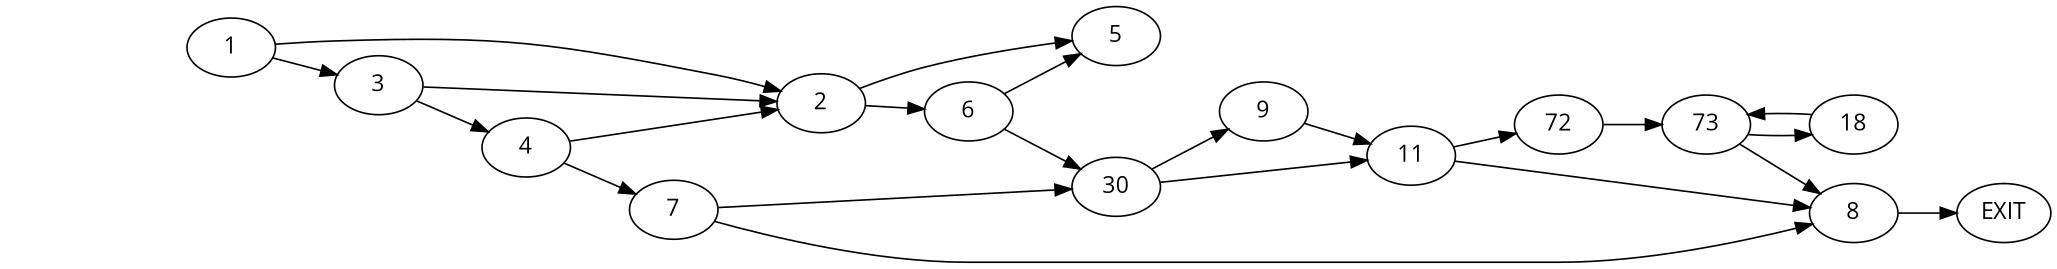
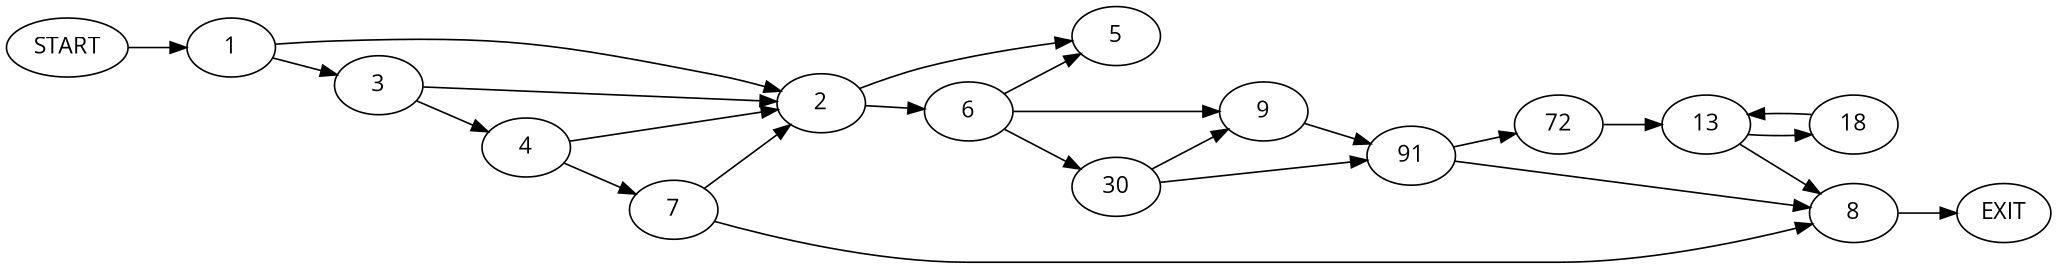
none -> (67, 48)
none -> (1108, 111)
(1706, 125) -> (1706, 125)
(1411, 156) -> (1411, 156)
(886, 199) -> (741, 162)
